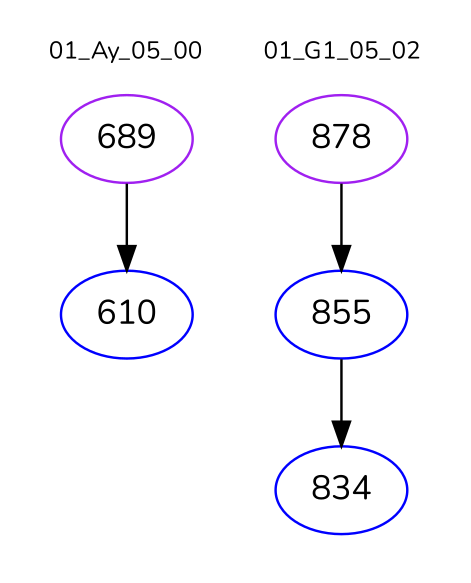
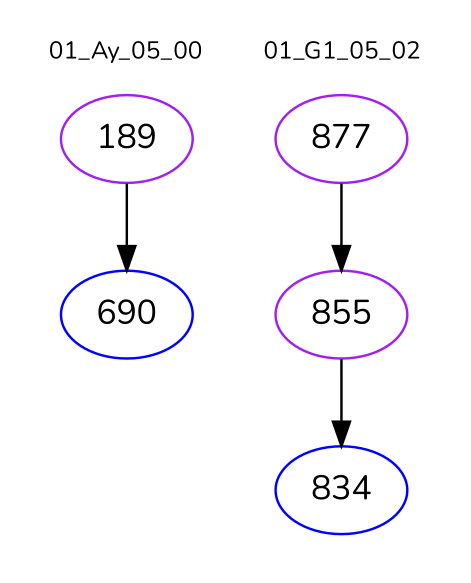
(127, 139) -> (127, 139)
(341, 139) -> (341, 139)
(127, 315) -> (127, 315)
(341, 315) -> (341, 315)
